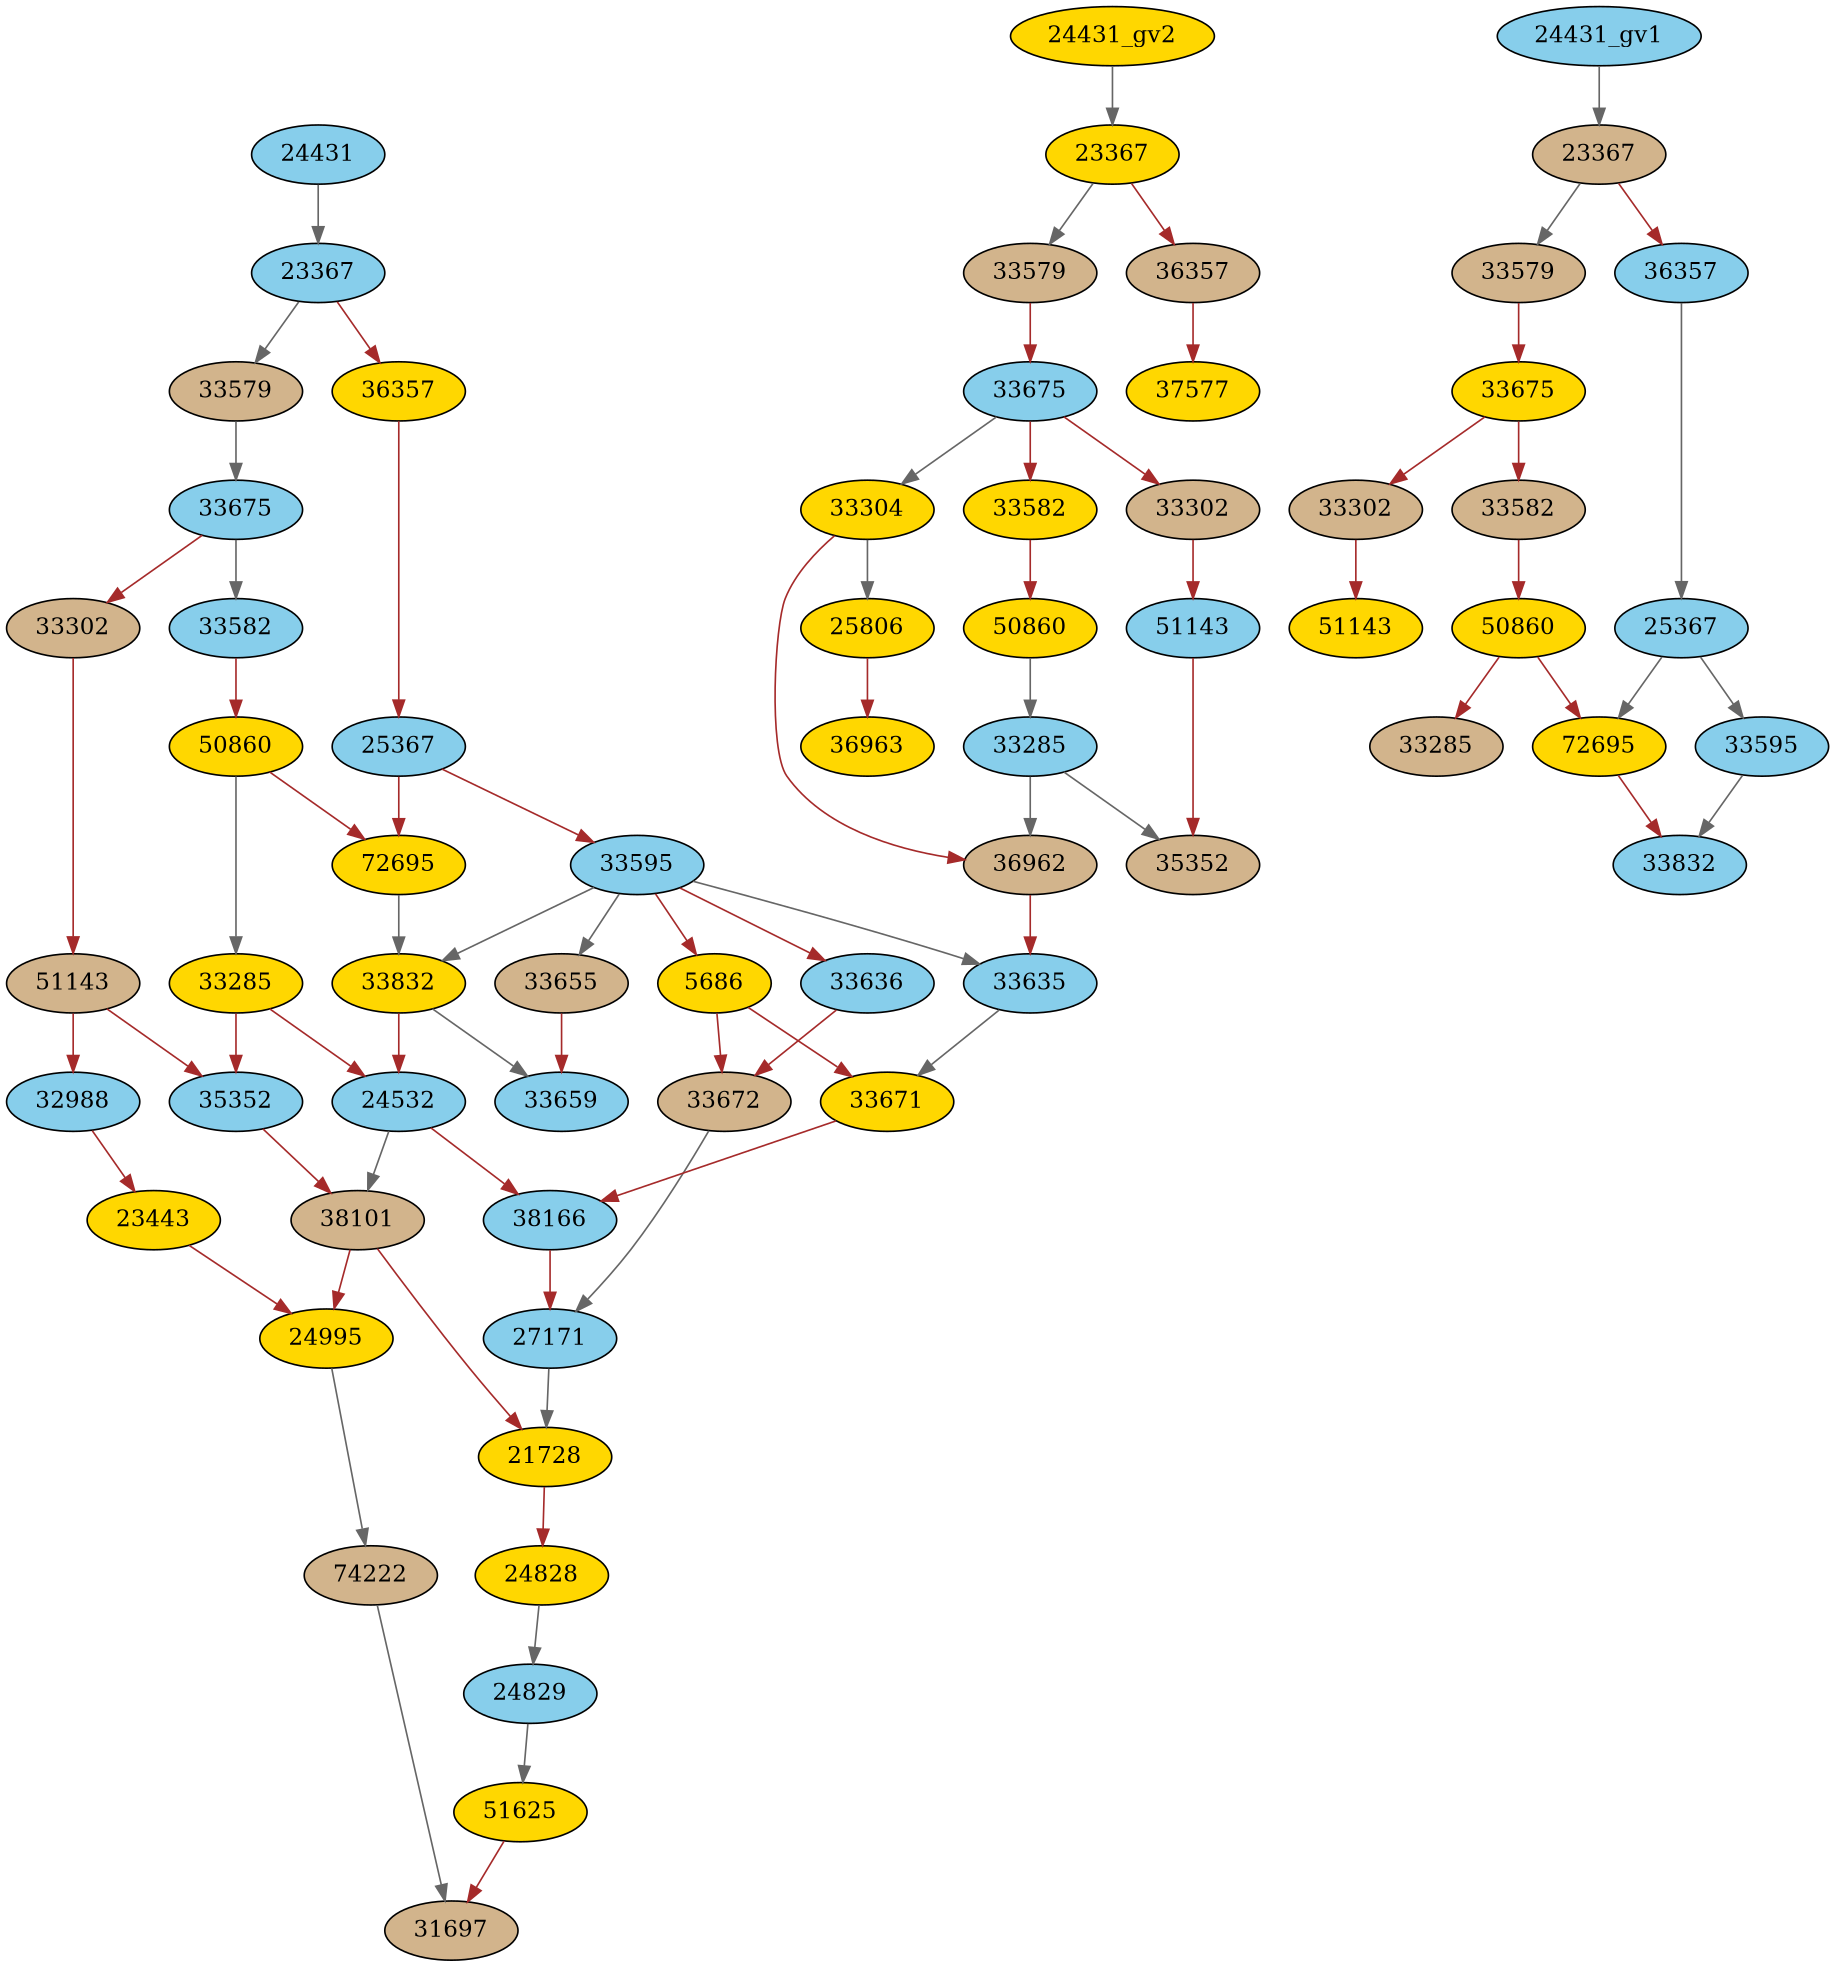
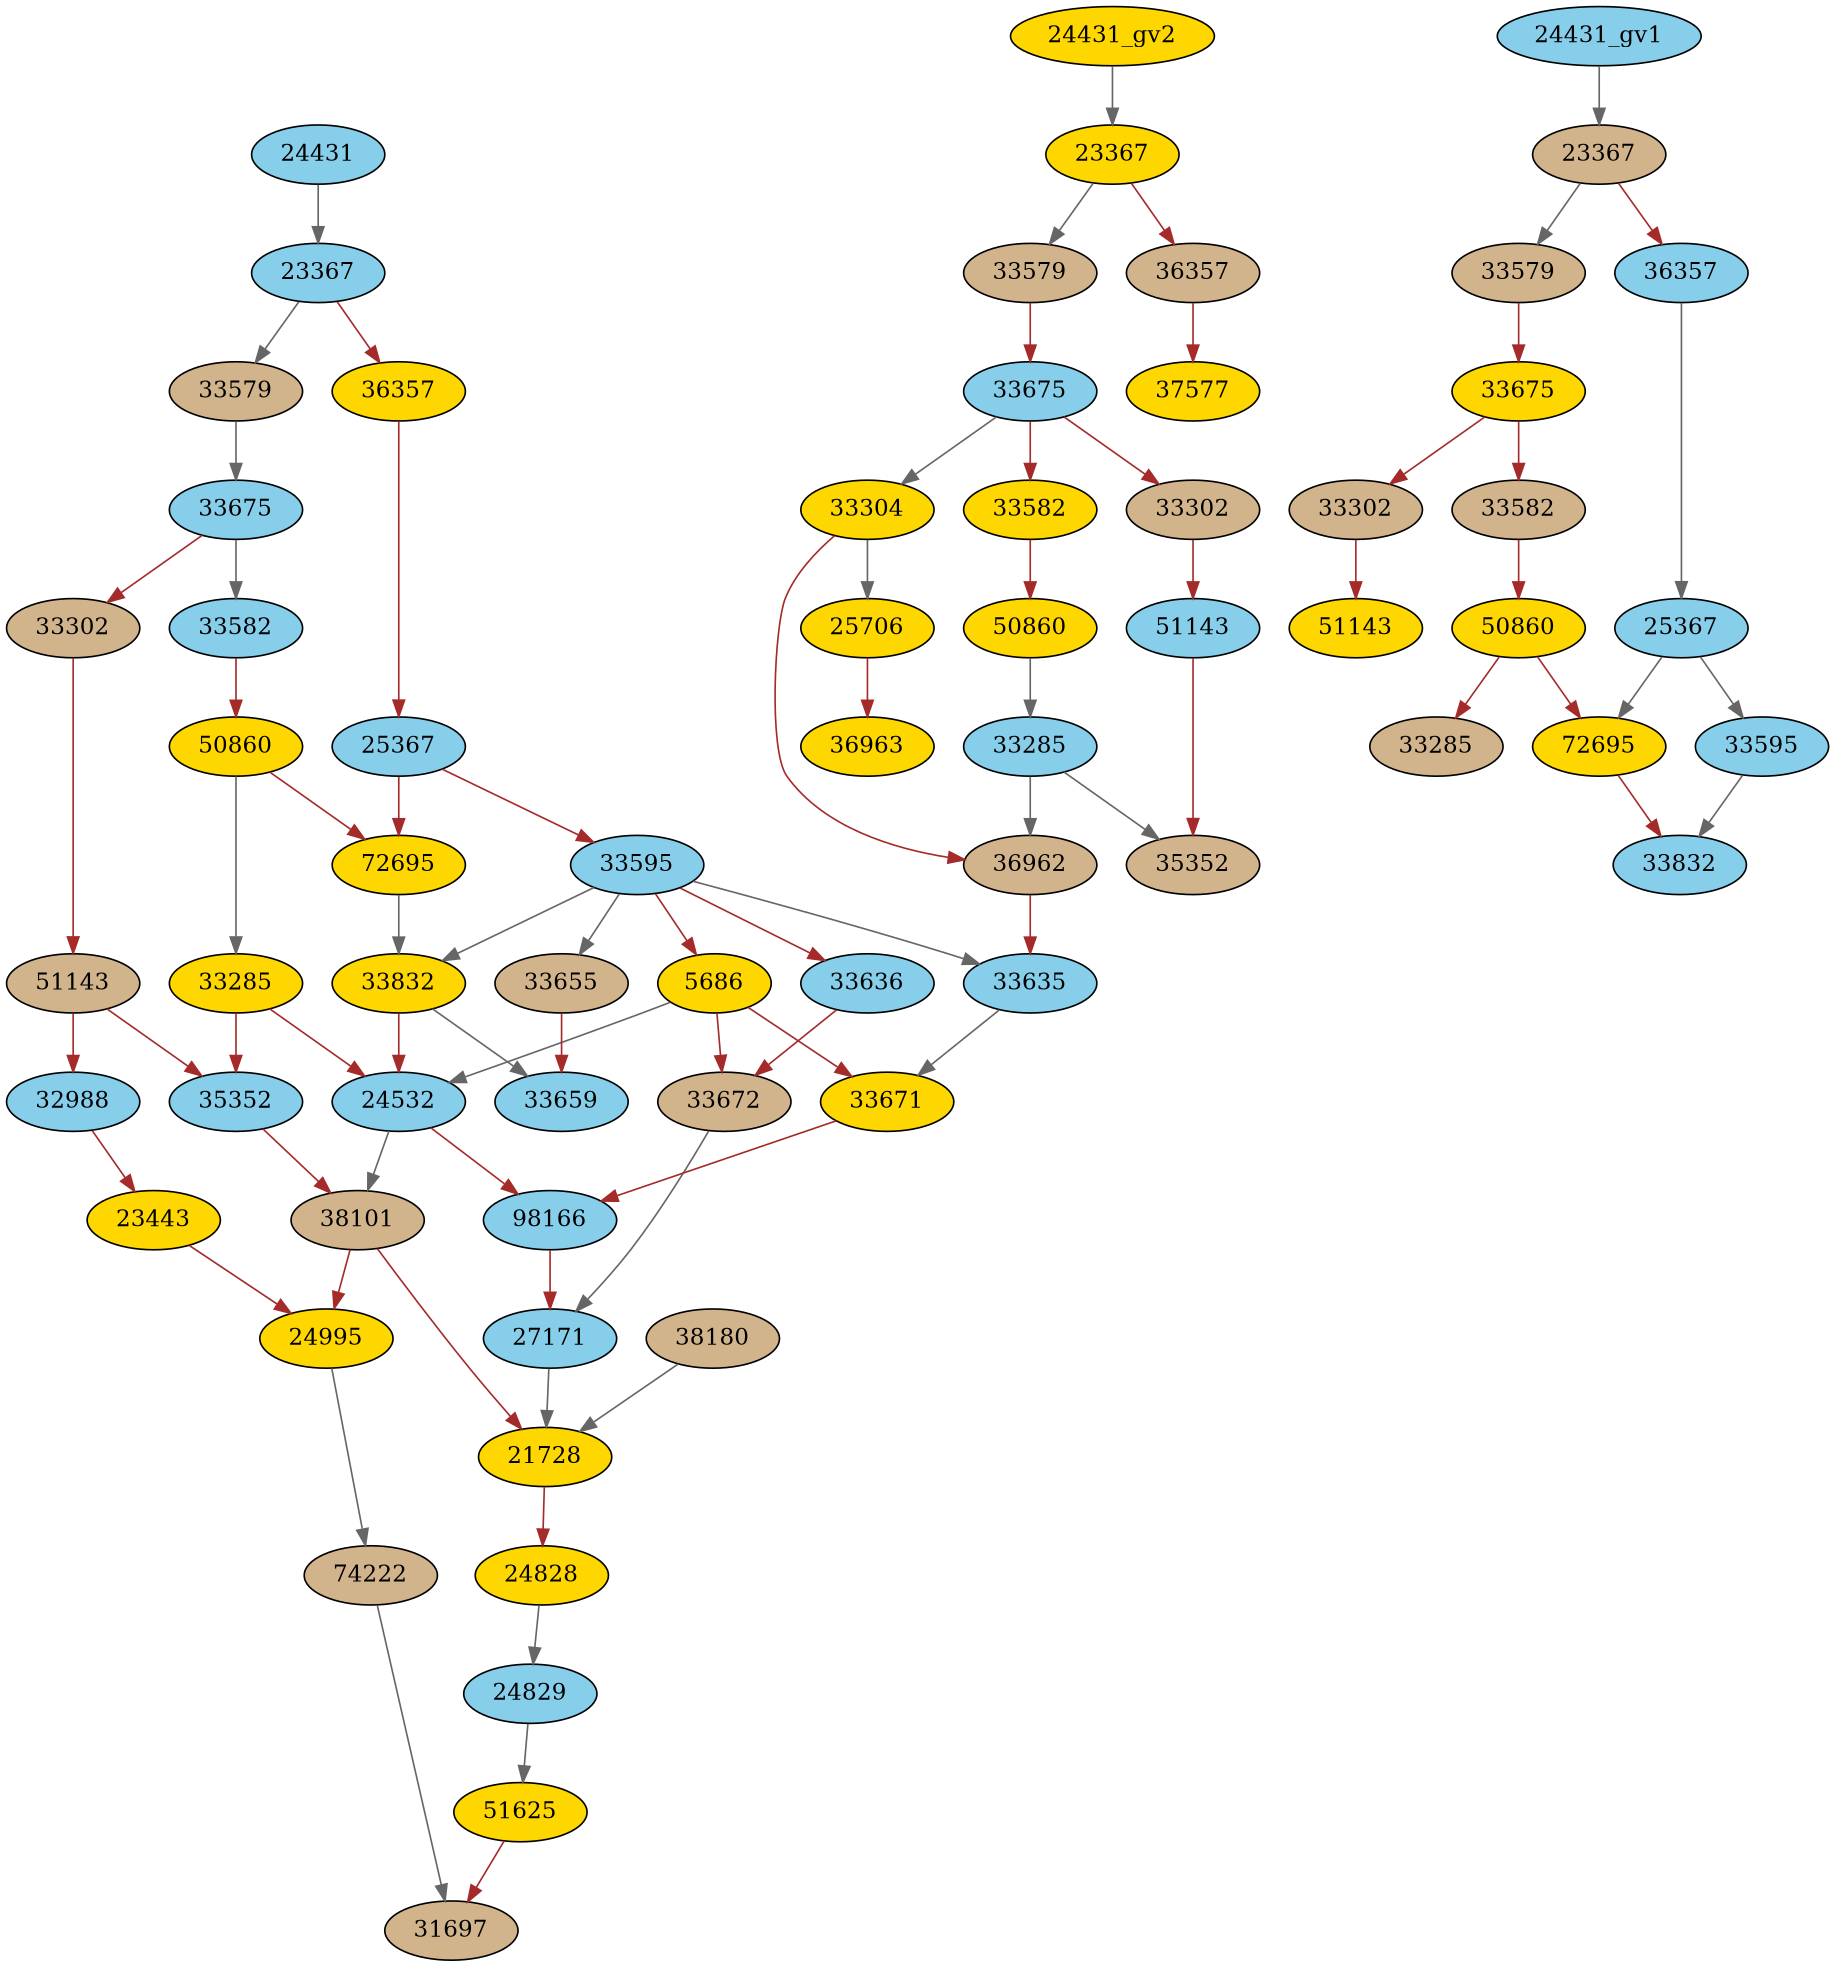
(867, 628) -> (867, 628)
none -> (573, 1038)
(550, 1220) -> (550, 1220)
none -> (713, 1339)
